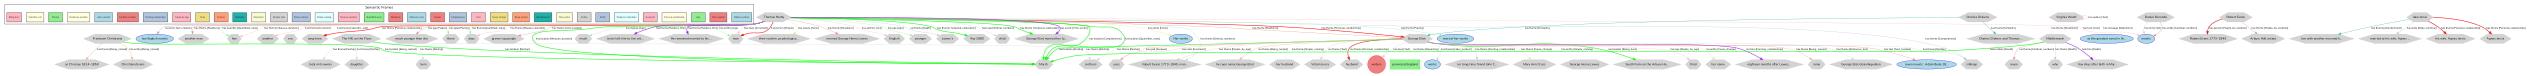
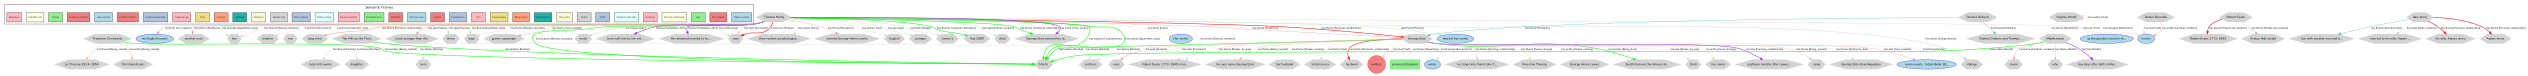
(79, 17) -> (79, 17)
(545, 26) -> (545, 26)
(1535, 64) -> (1535, 64)
